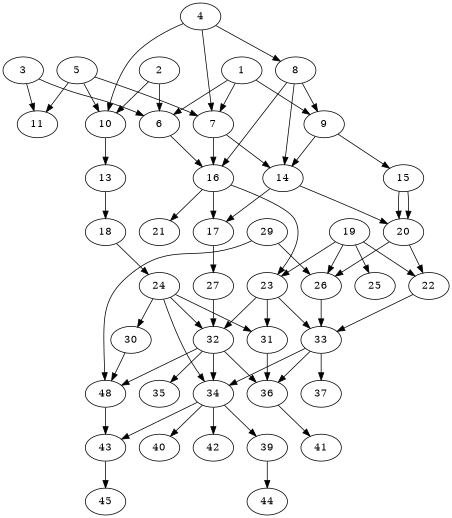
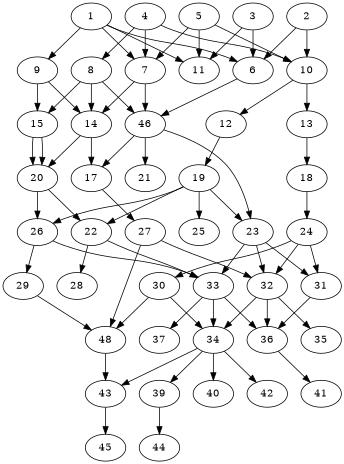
none -> (150, 46)
(308, 94) -> (68, 94)
none -> (226, 124)
(213, 178) -> (145, 124)
(295, 260) -> (31, 255)
none -> (77, 286)
(179, 339) -> (183, 310)
(163, 365) -> (127, 282)
